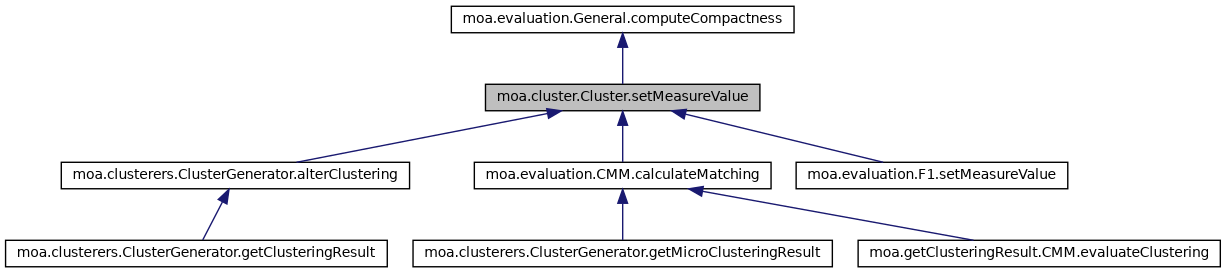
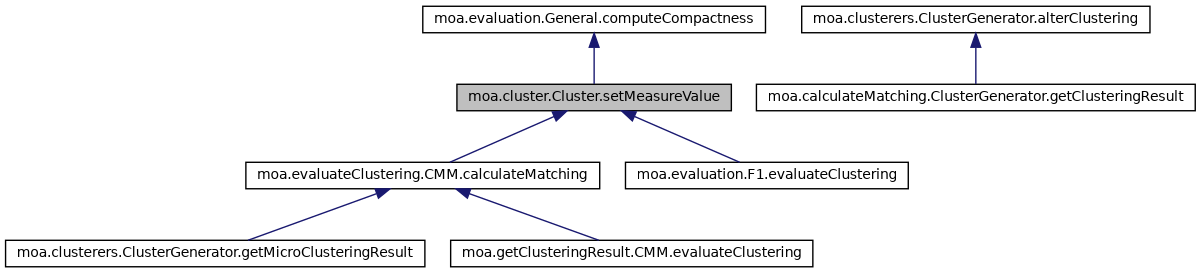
(422, 138) -> none
(623, 176) -> (423, 176)
(932, 176) -> (767, 176)
(196, 254) -> (976, 98)
